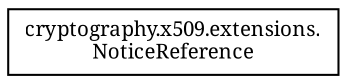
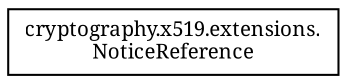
(173, 42) -> (173, 42)
